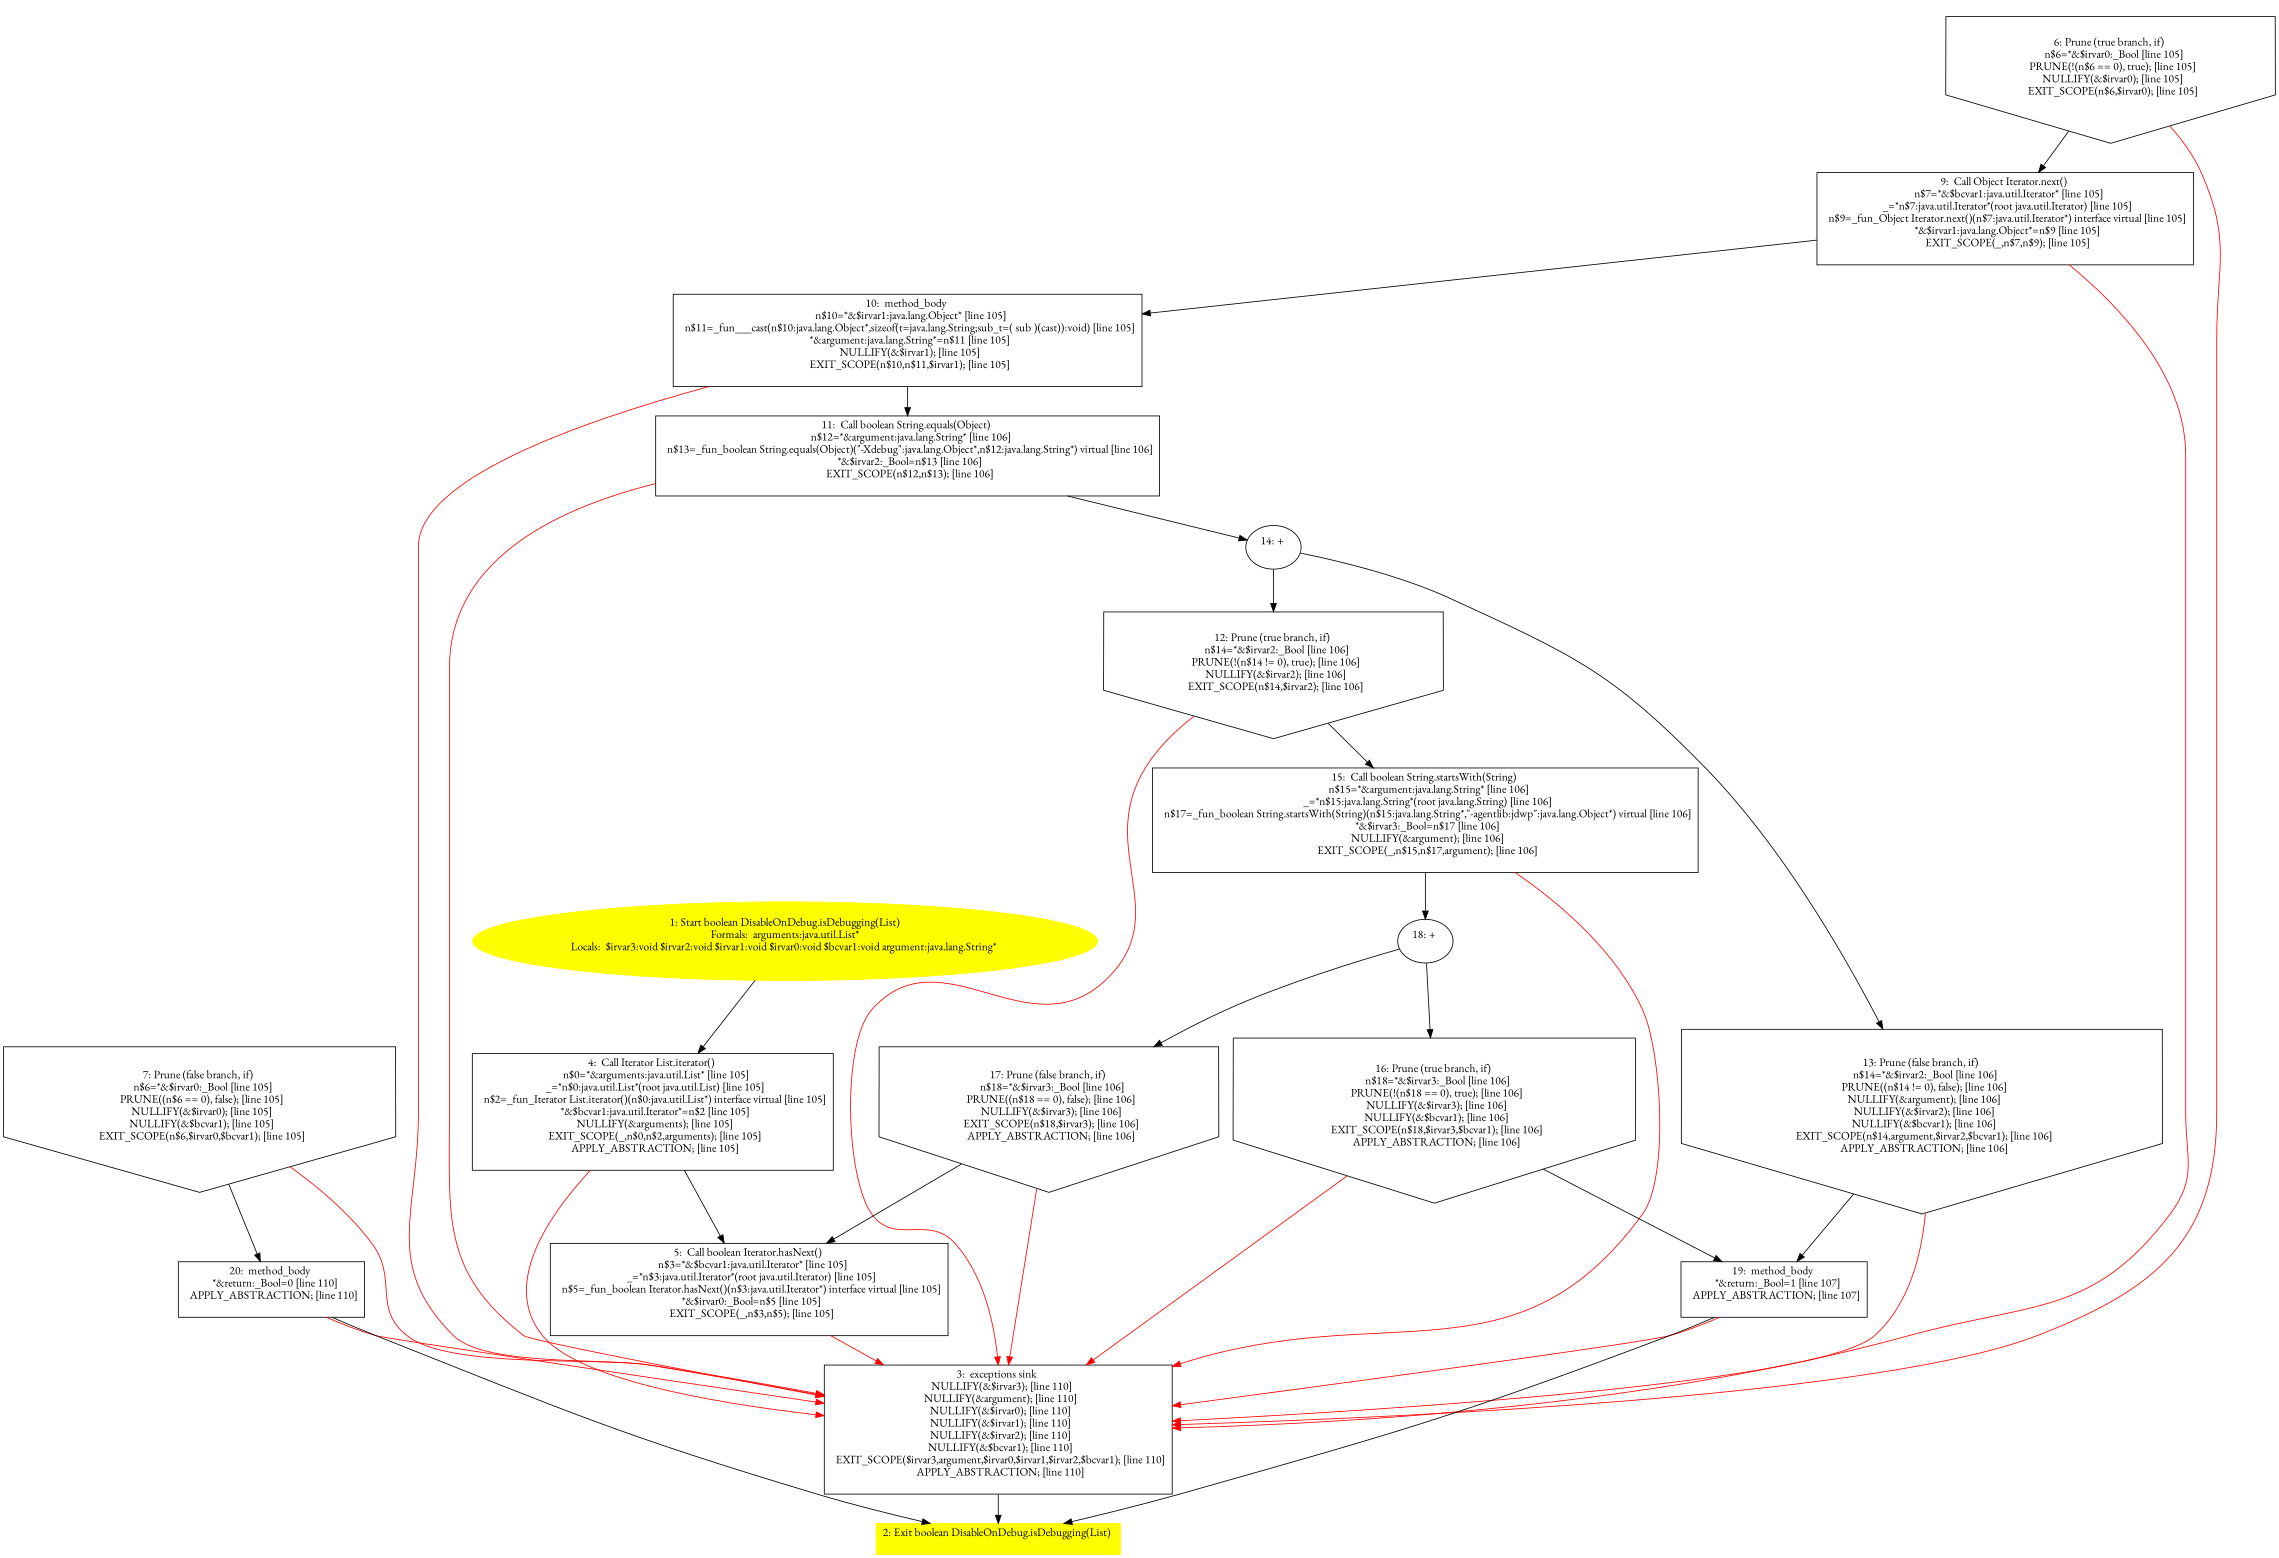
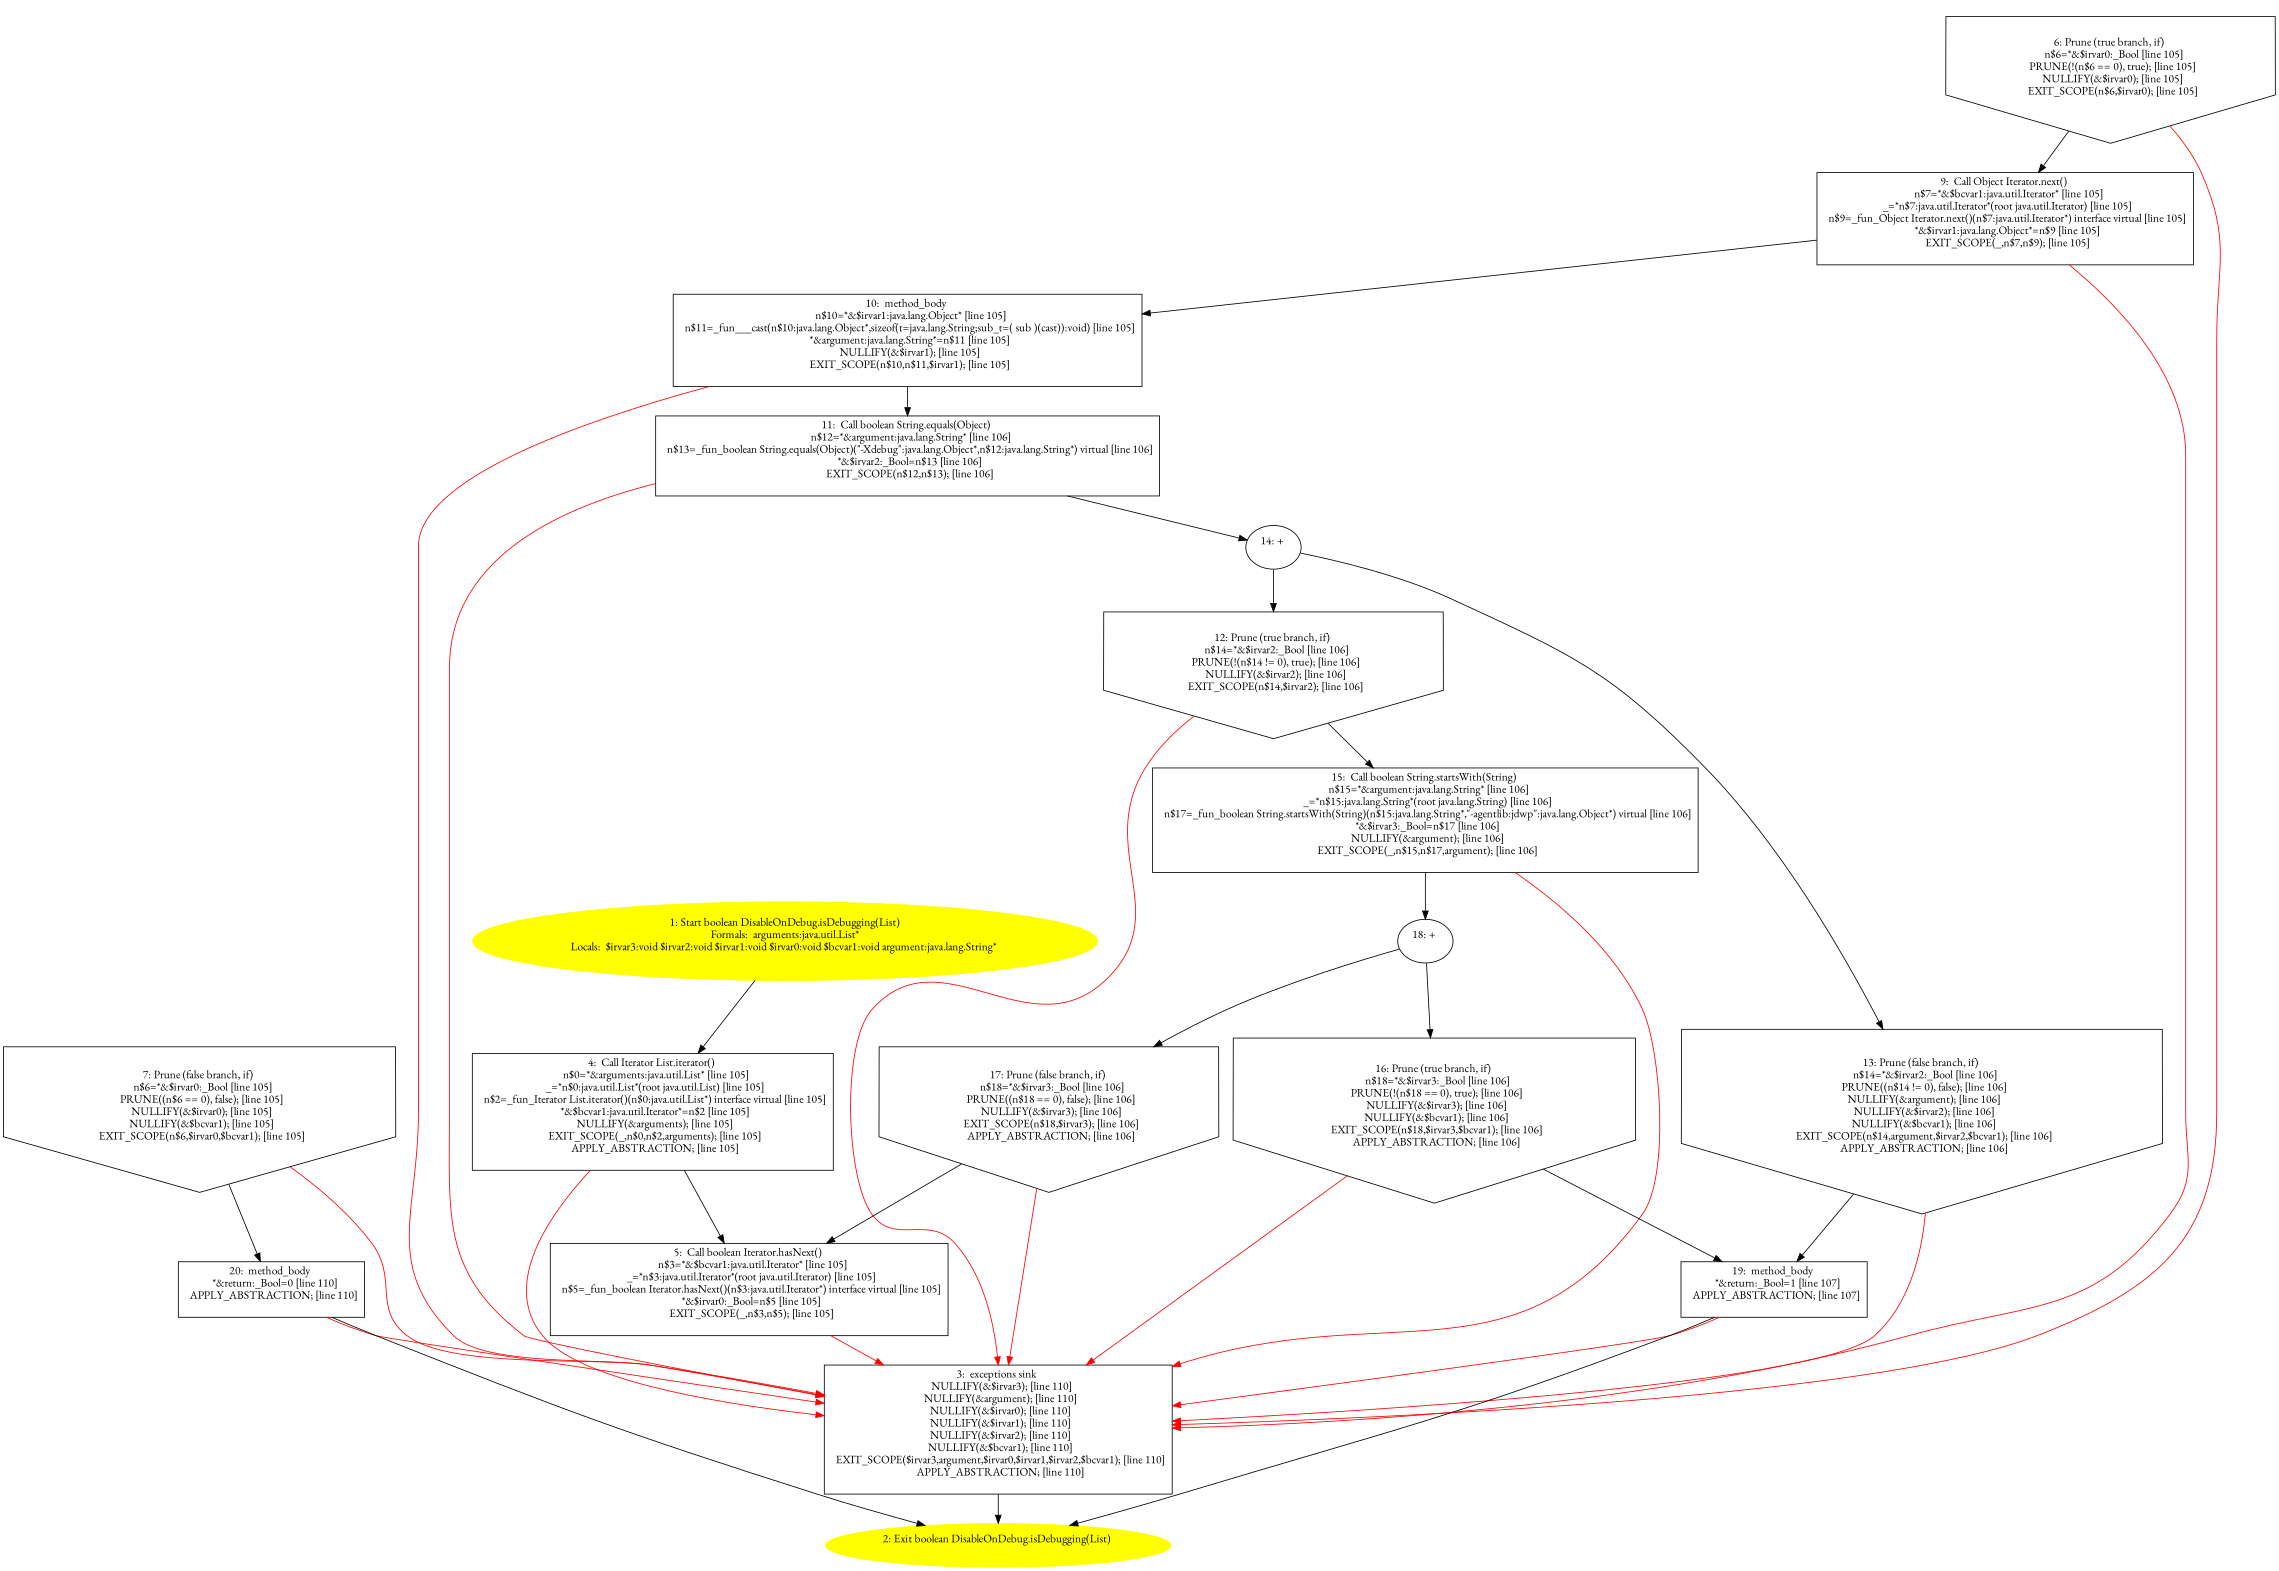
(998, 1539) -> (998, 1545)
